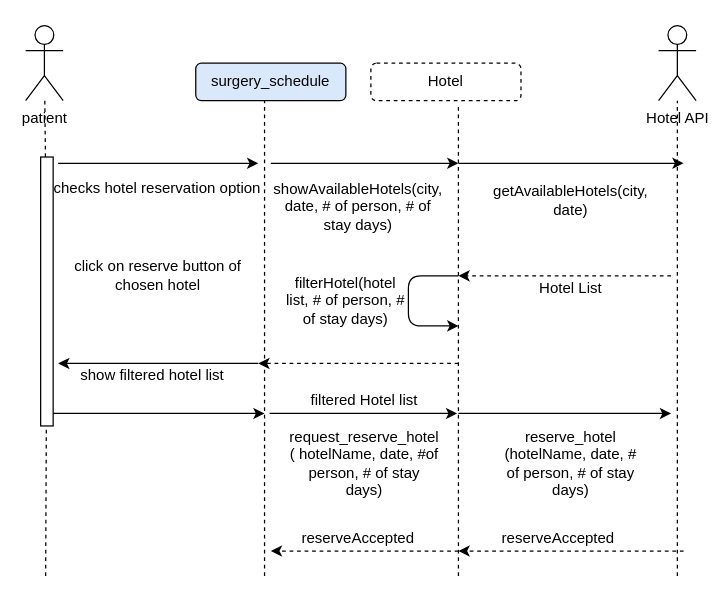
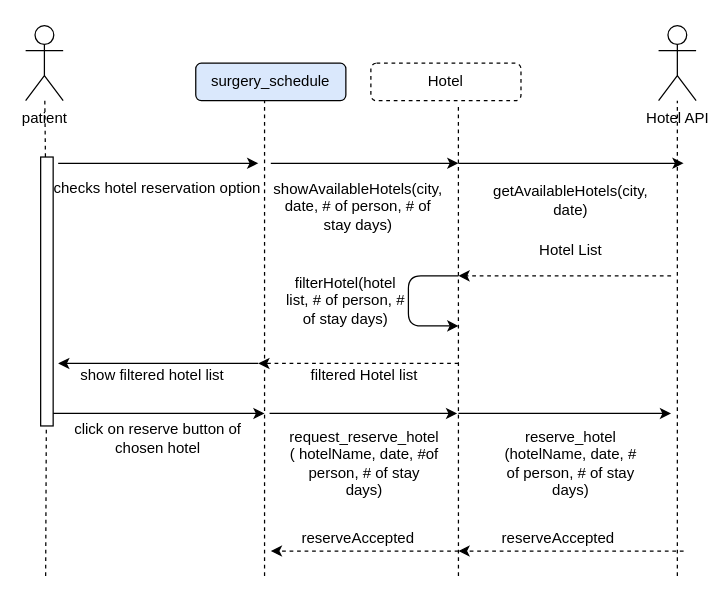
(158, 276) -> (158, 438)
(571, 288) -> (571, 251)
(364, 401) -> (364, 376)
